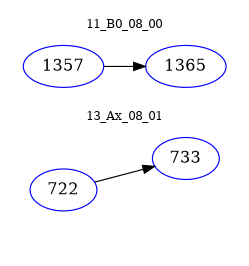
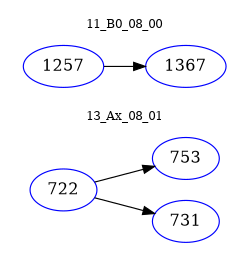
(64, 66) -> (64, 66)
(186, 66) -> (186, 66)
(186, 158) -> (186, 158)
none -> (186, 221)
